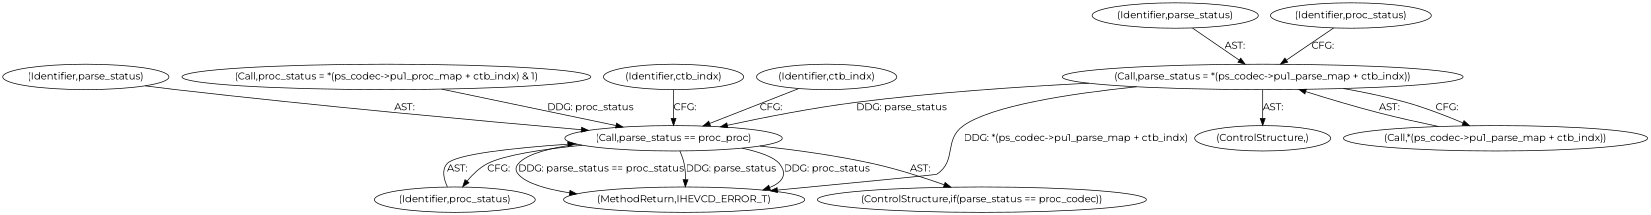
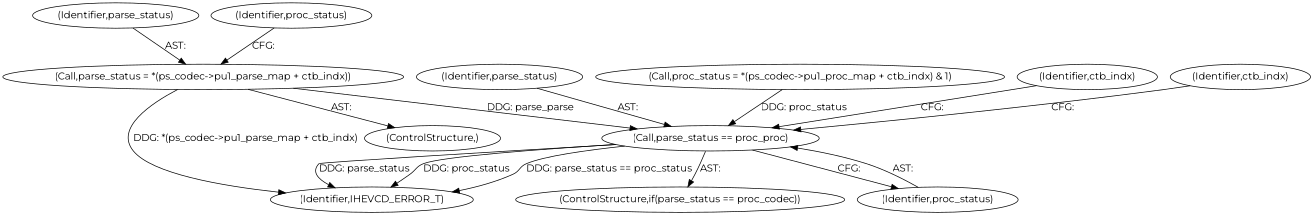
(902, 108) -> (531, 108)
(1495, 138) -> none
(684, 200) -> (372, 200)
